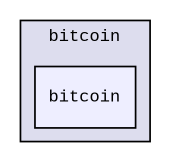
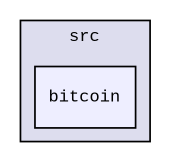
(85, 37) -> (85, 37)
